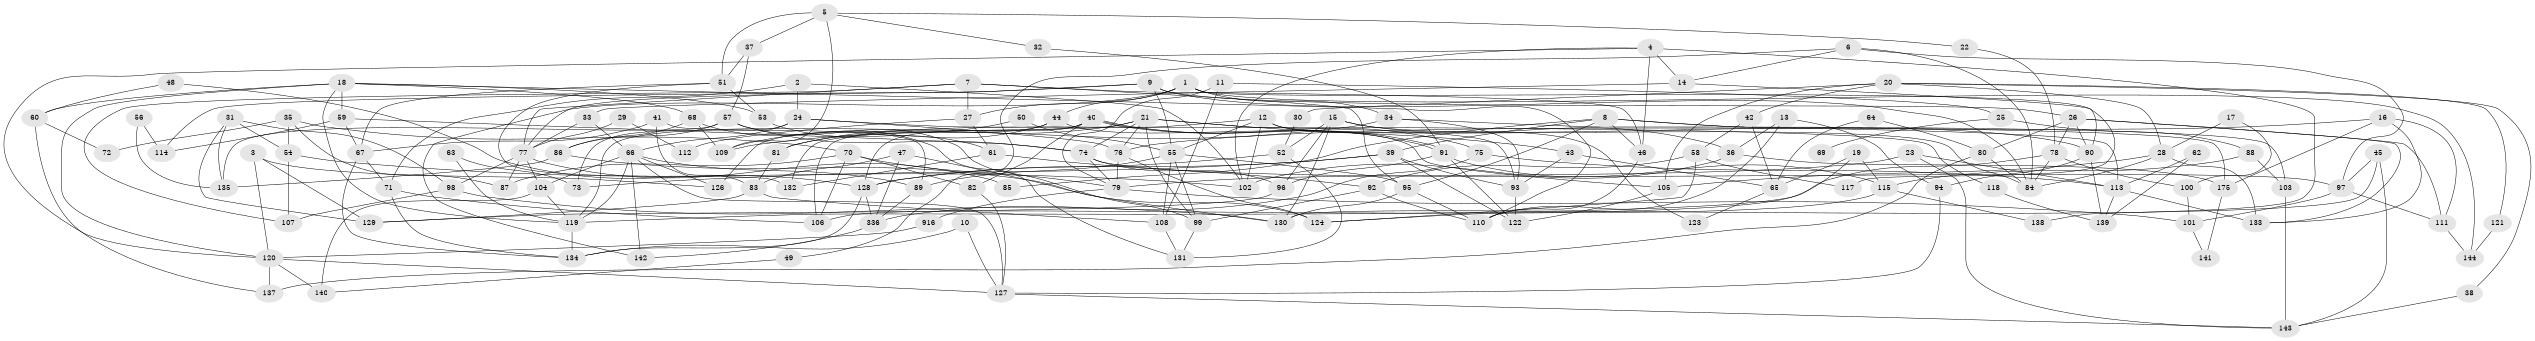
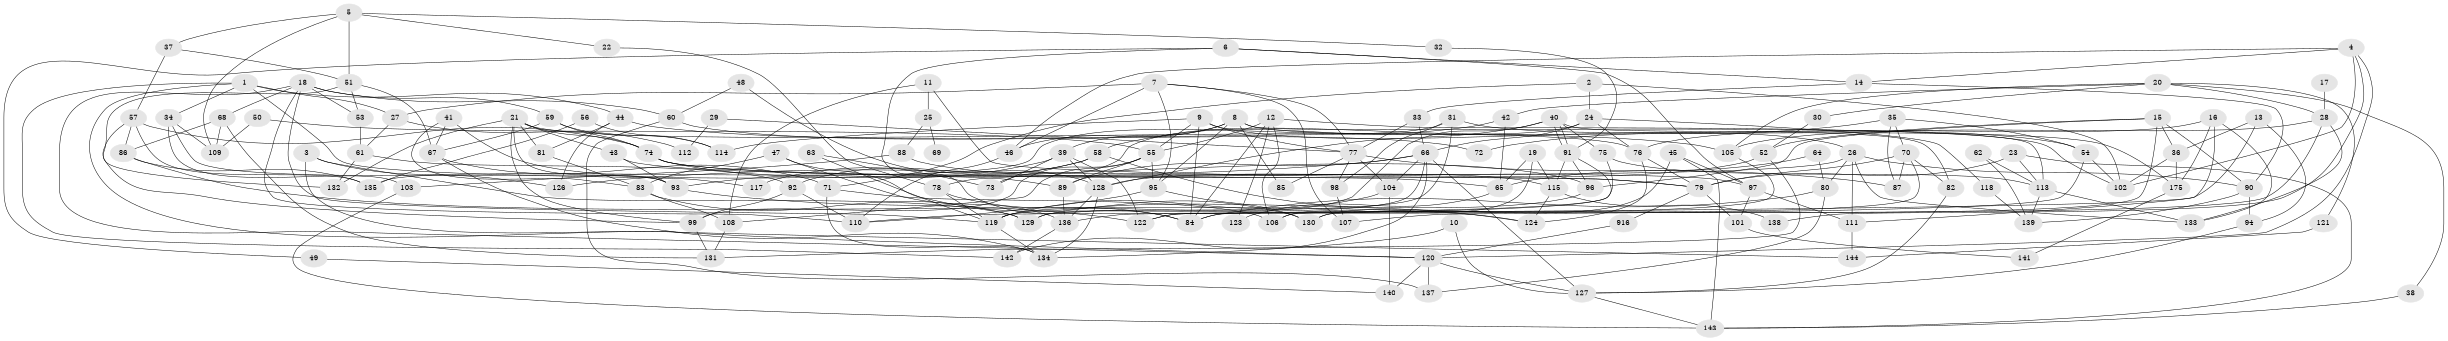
(2187, 188) -> none
(865, 211) -> none
(873, 223) -> (1065, 223)
